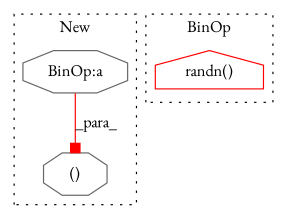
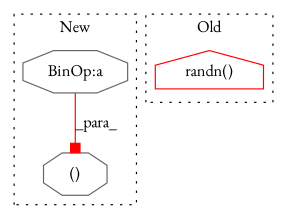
(209, 28) -> (209, 28)
